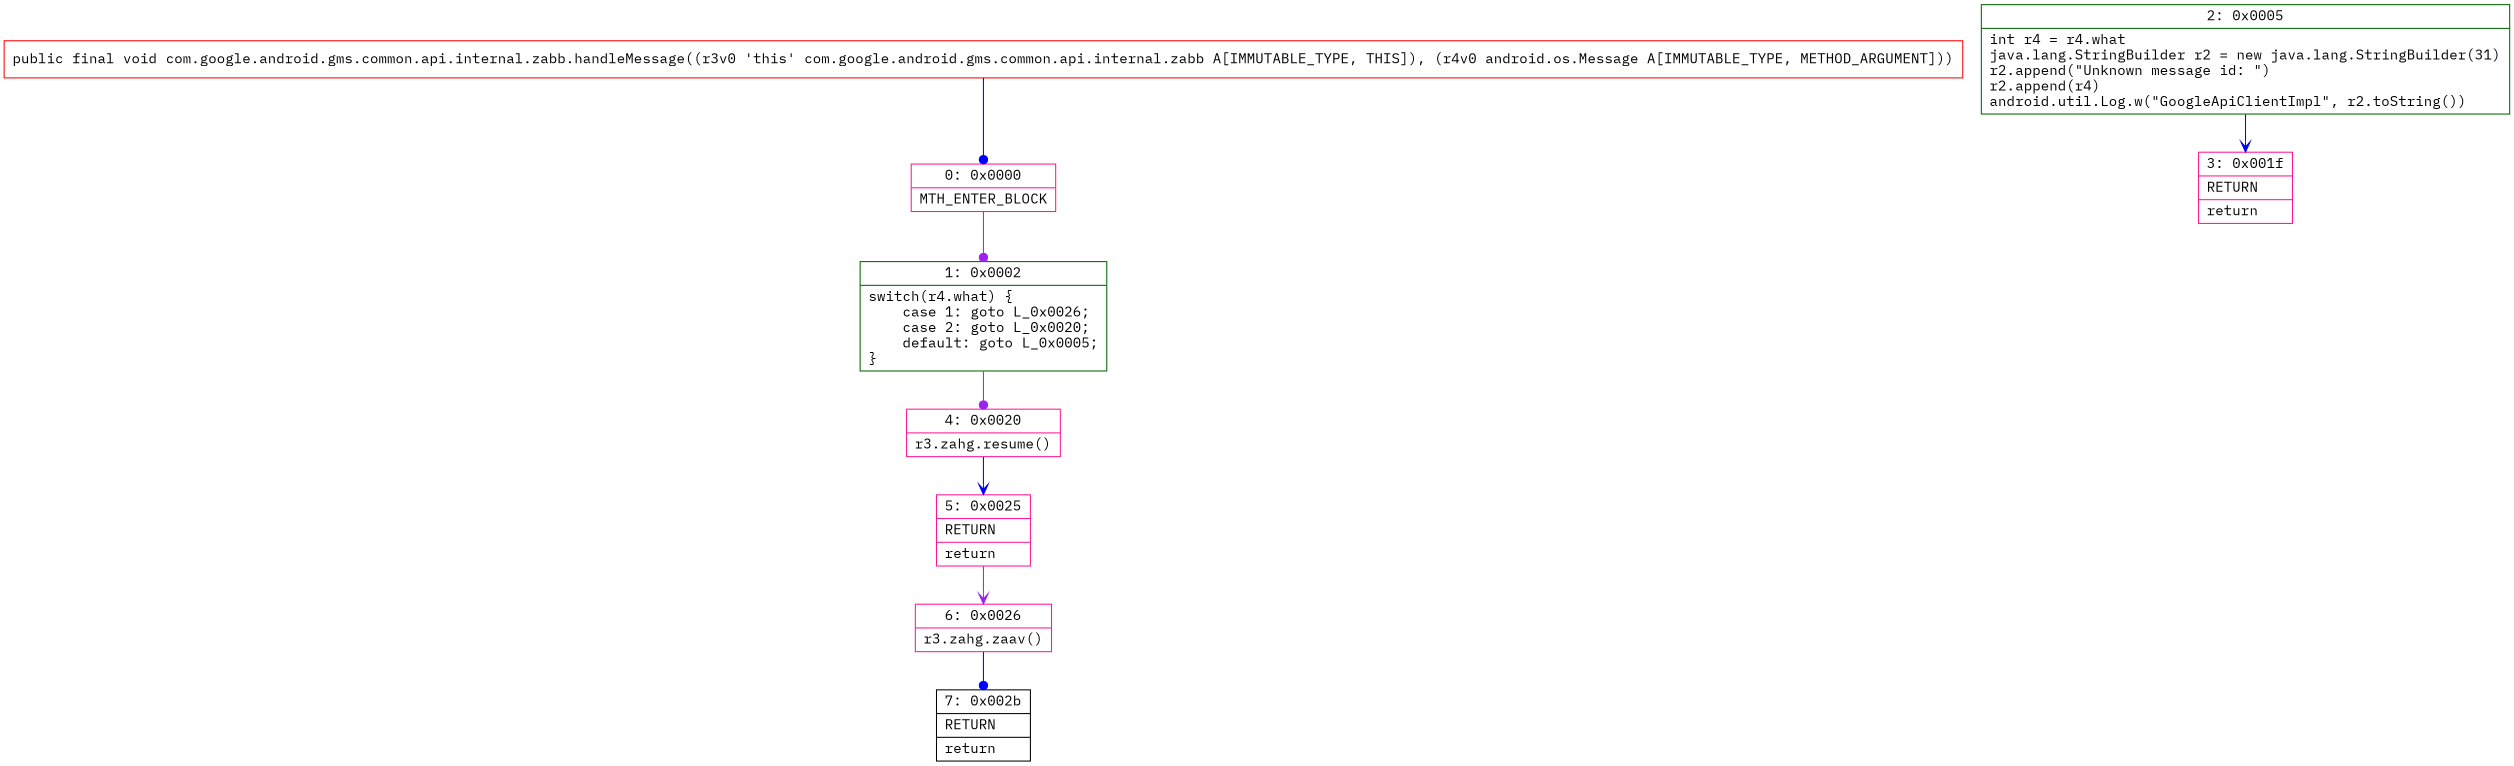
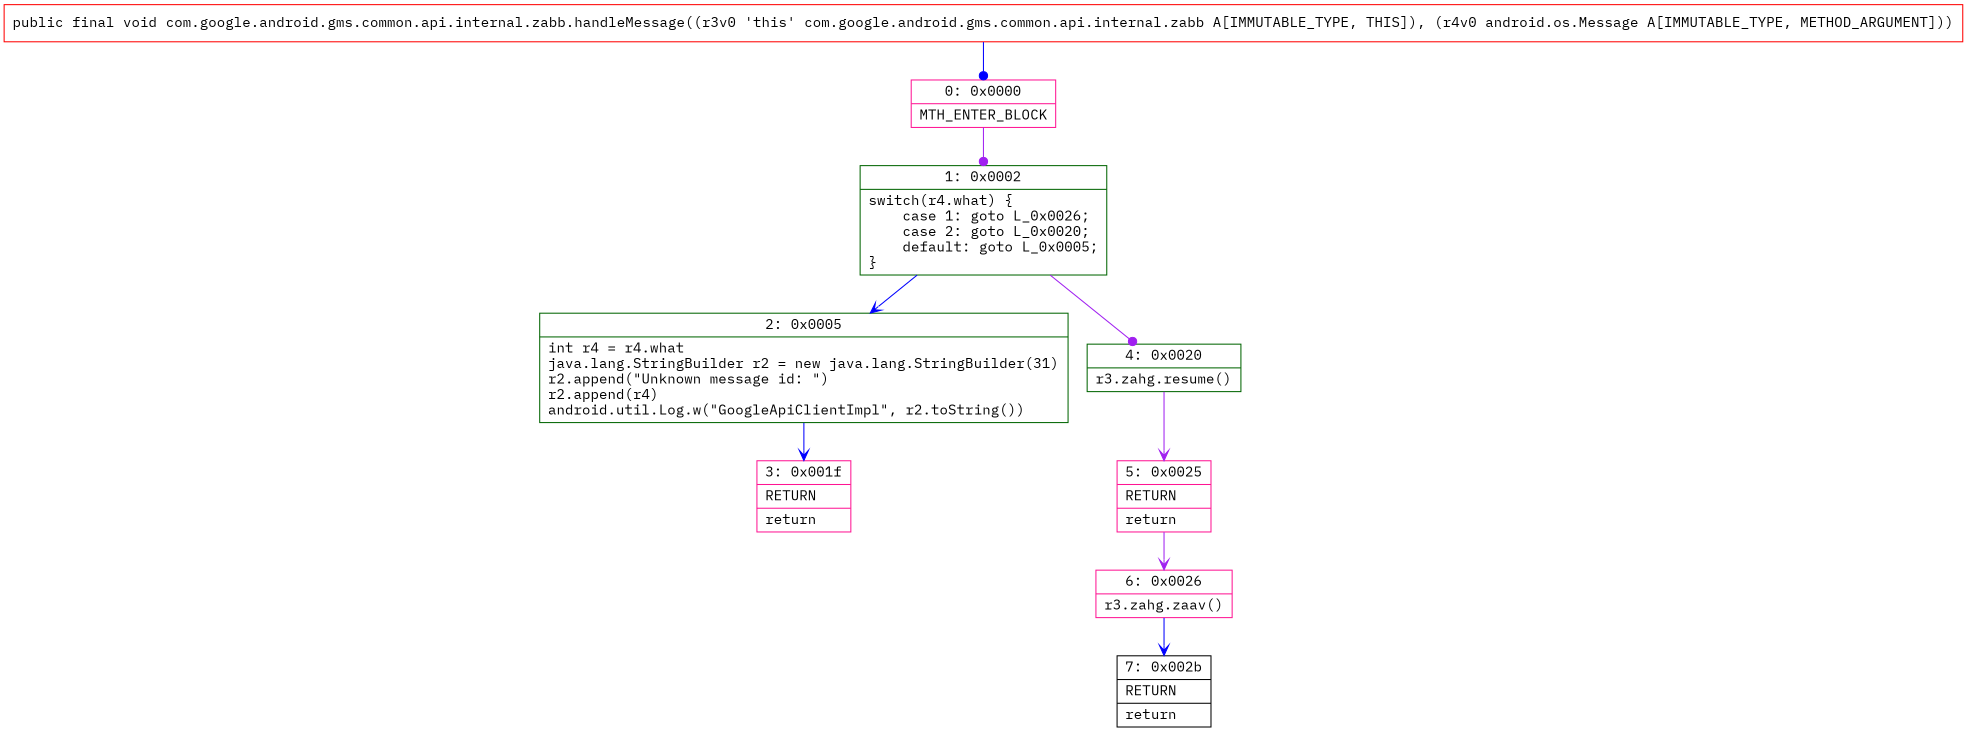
none -> (898, 291)
(983, 433) -> (1164, 368)
(983, 471) -> (1164, 421)
(983, 667) -> (1164, 632)
